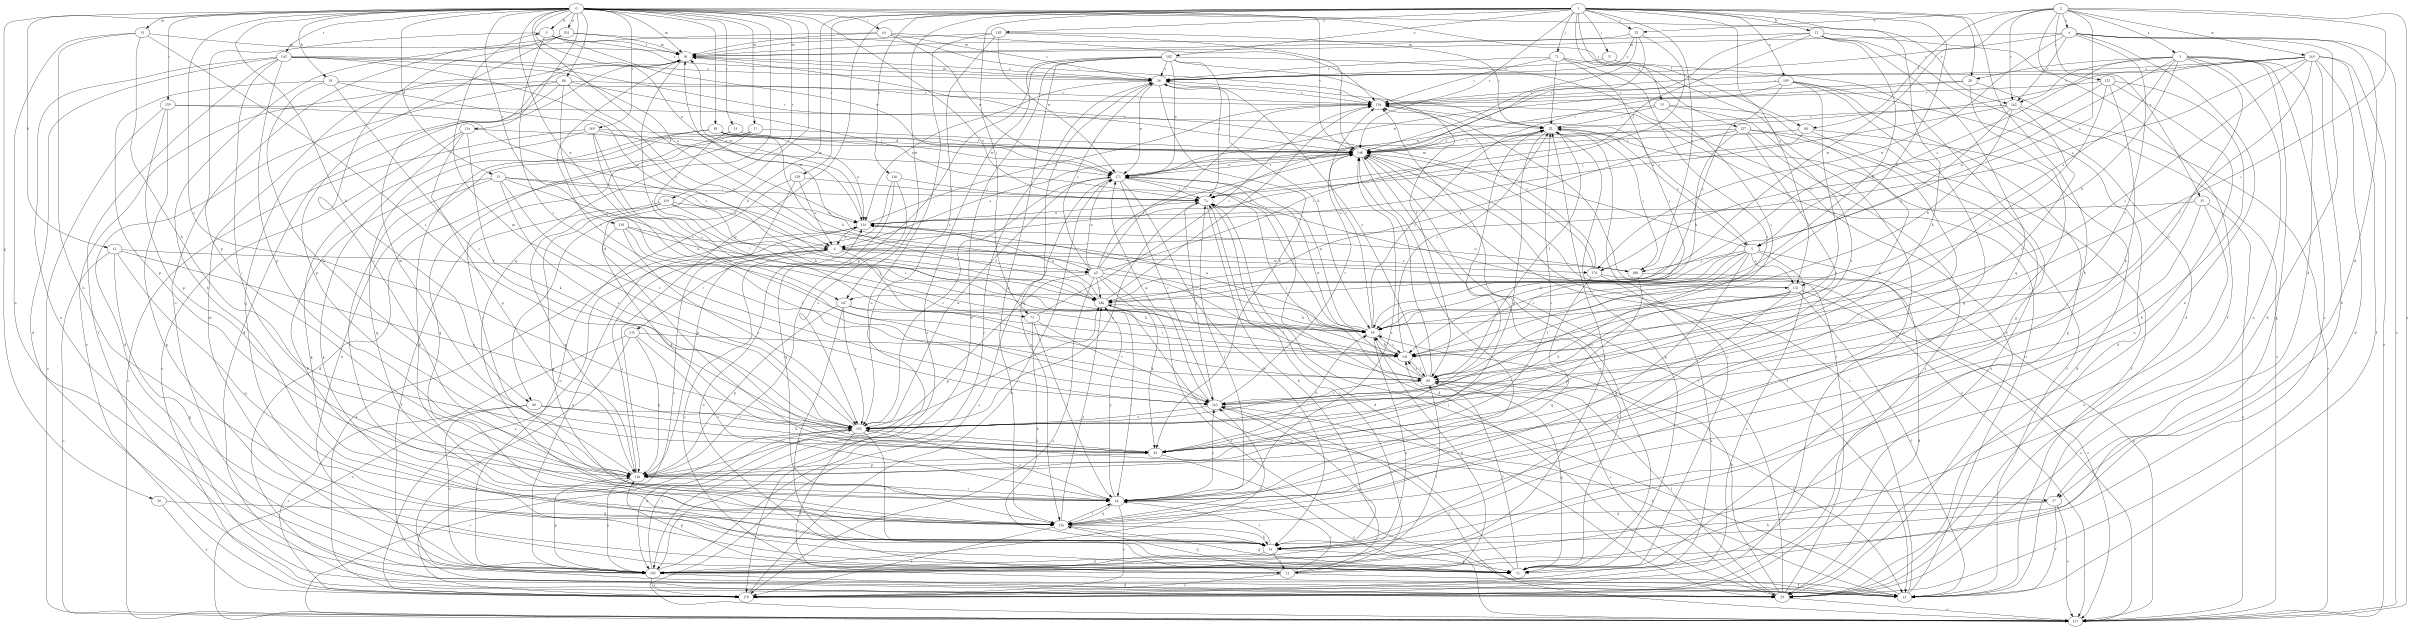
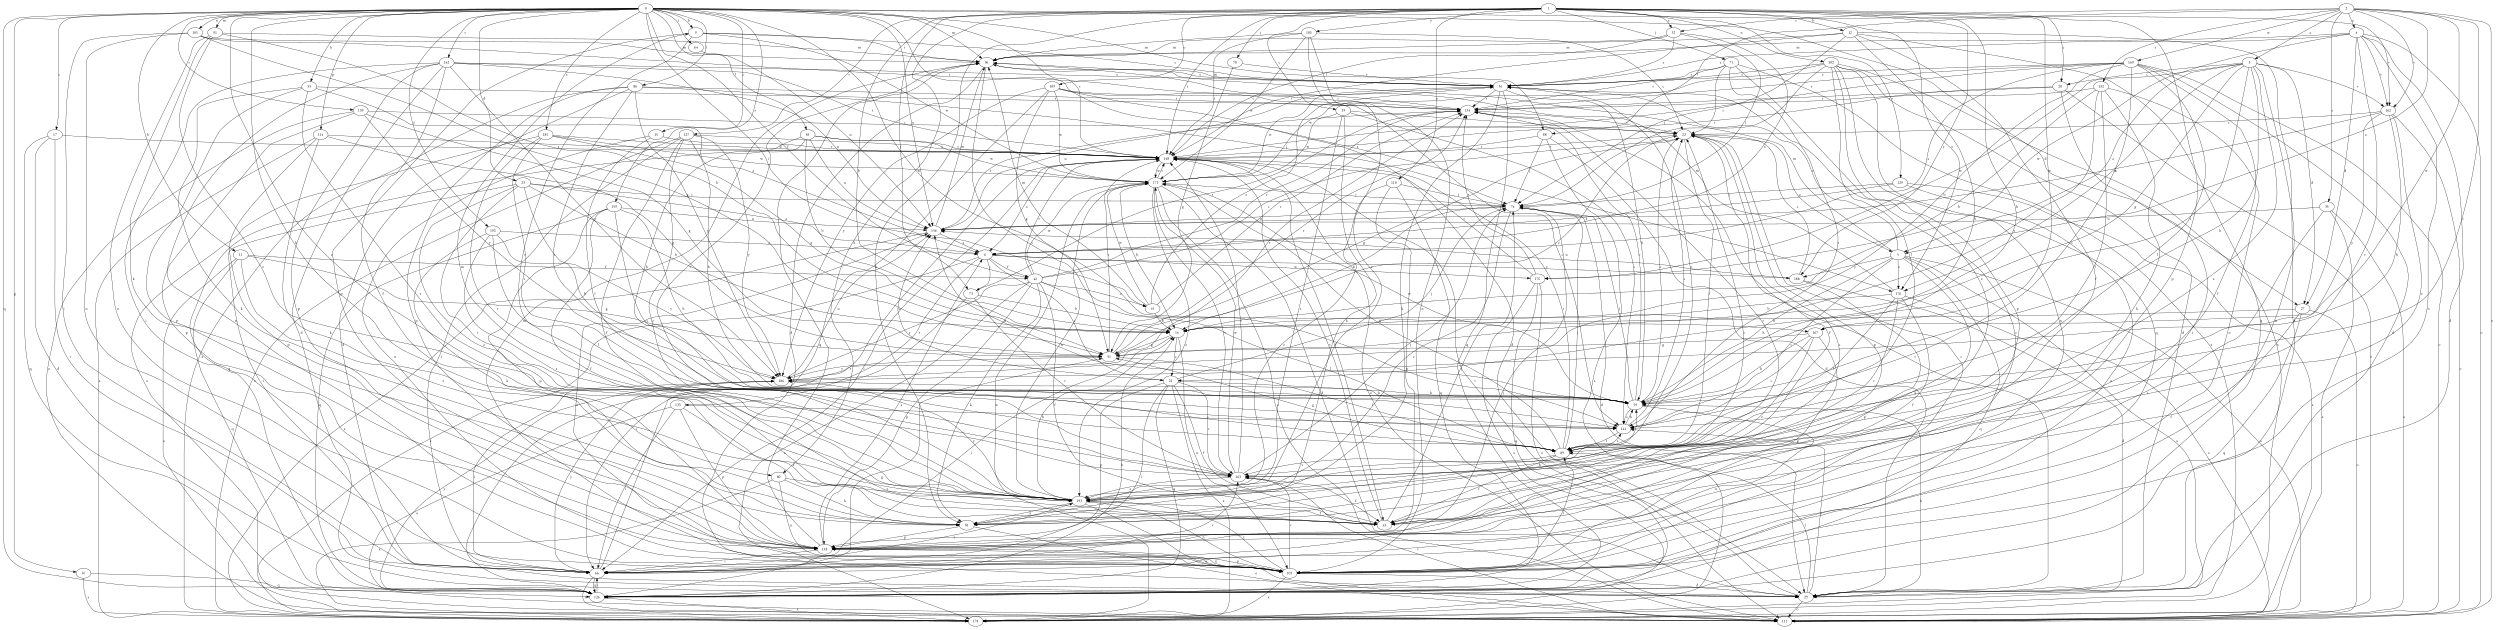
none -> (696, 48)
(1076, 173) -> (1093, 291)
